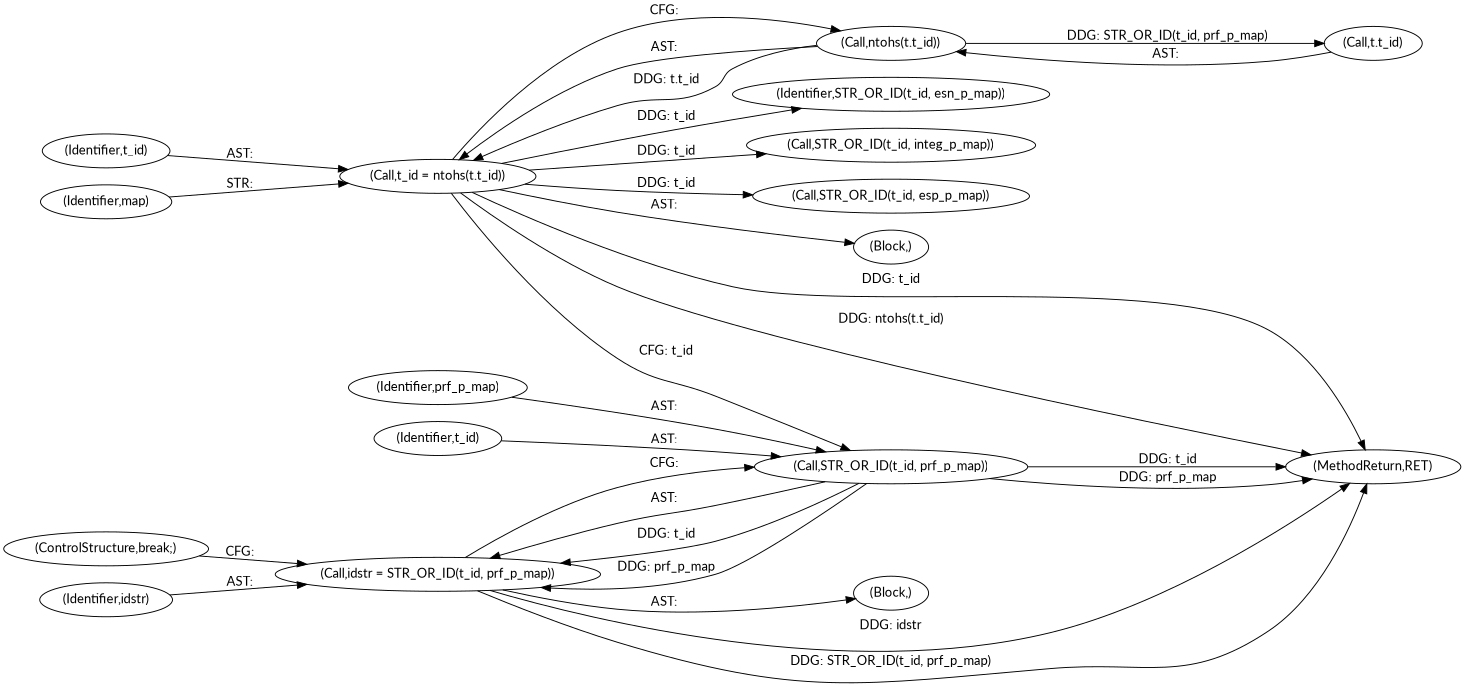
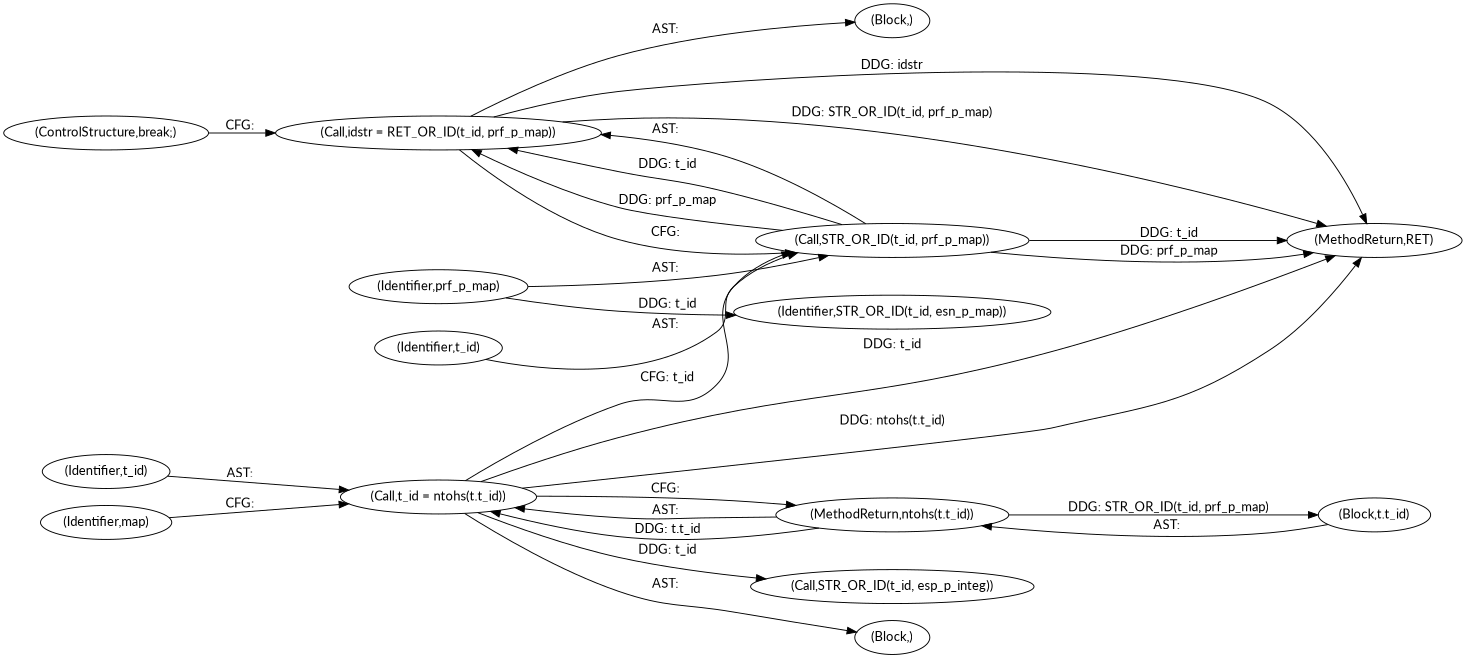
(891, 43) -> (892, 515)
(1373, 43) -> (1375, 515)
(646, 135) -> (616, 311)
(891, 145) -> none
(242, 184) -> (242, 504)
(891, 196) -> (892, 587)
(438, 574) -> (438, 133)
(106, 600) -> none
